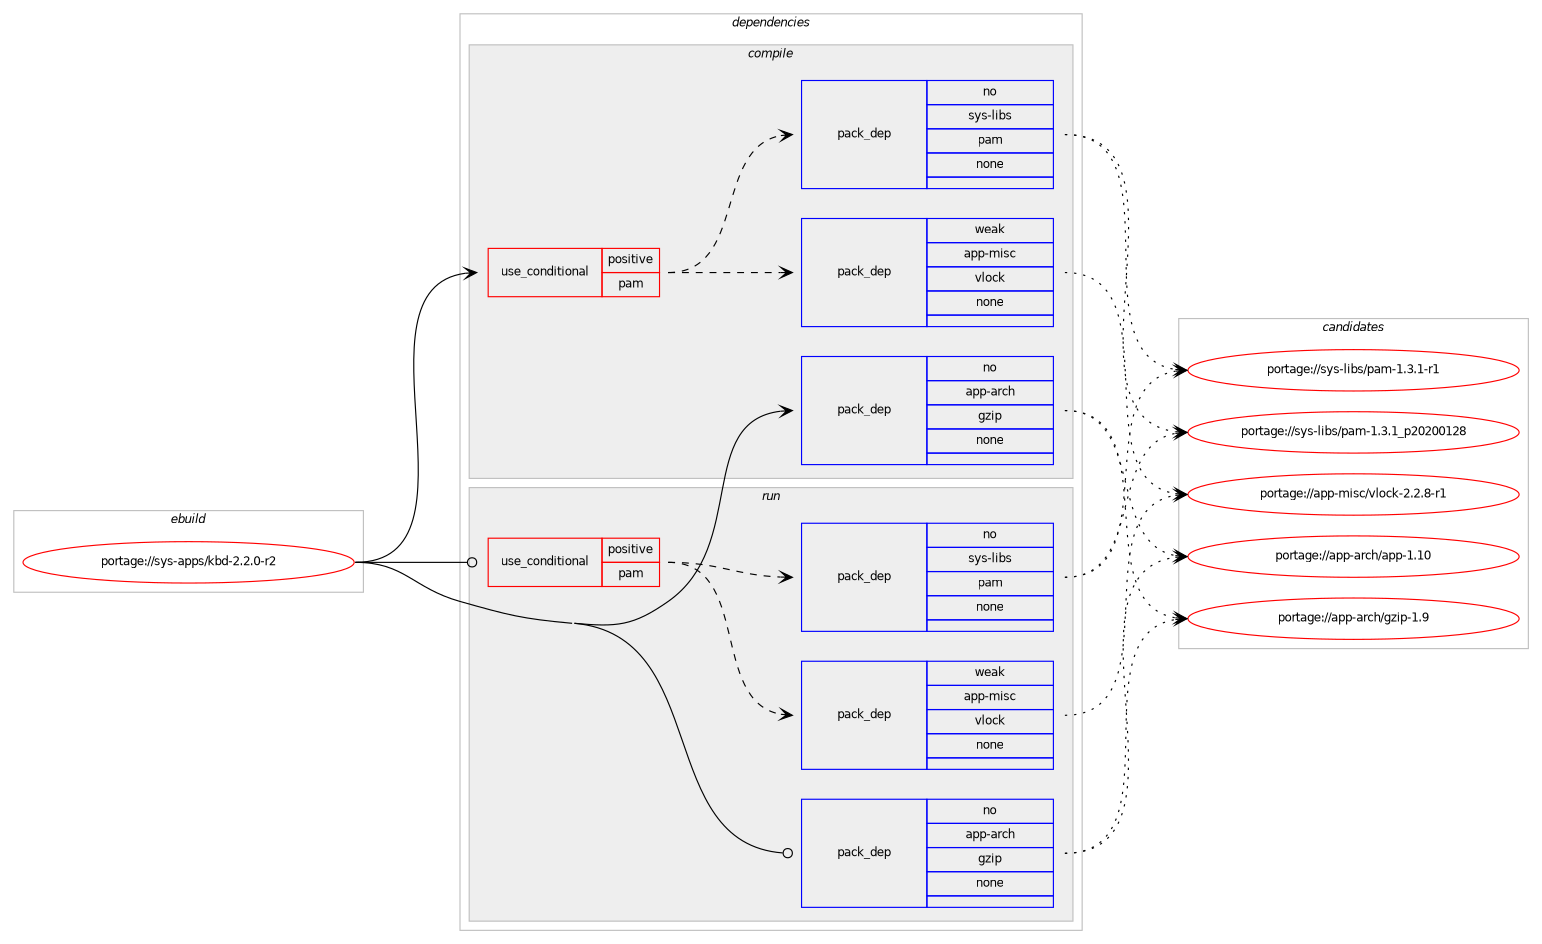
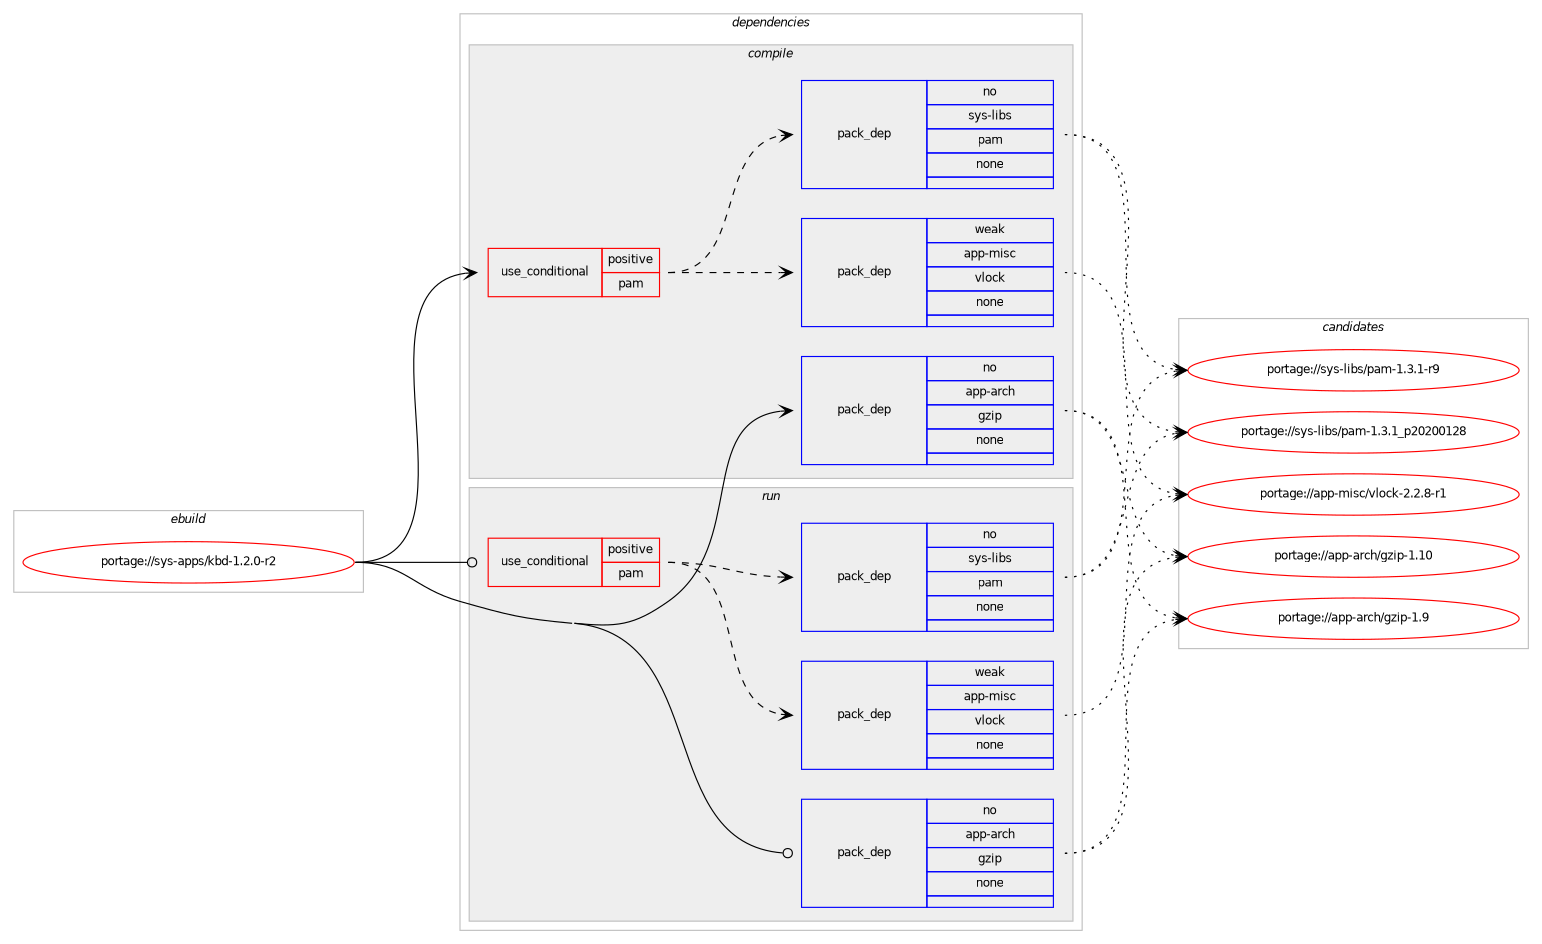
(1354, 370) -> (1354, 370)
(1354, 557) -> (1354, 557)
(189, 562) -> (189, 562)
